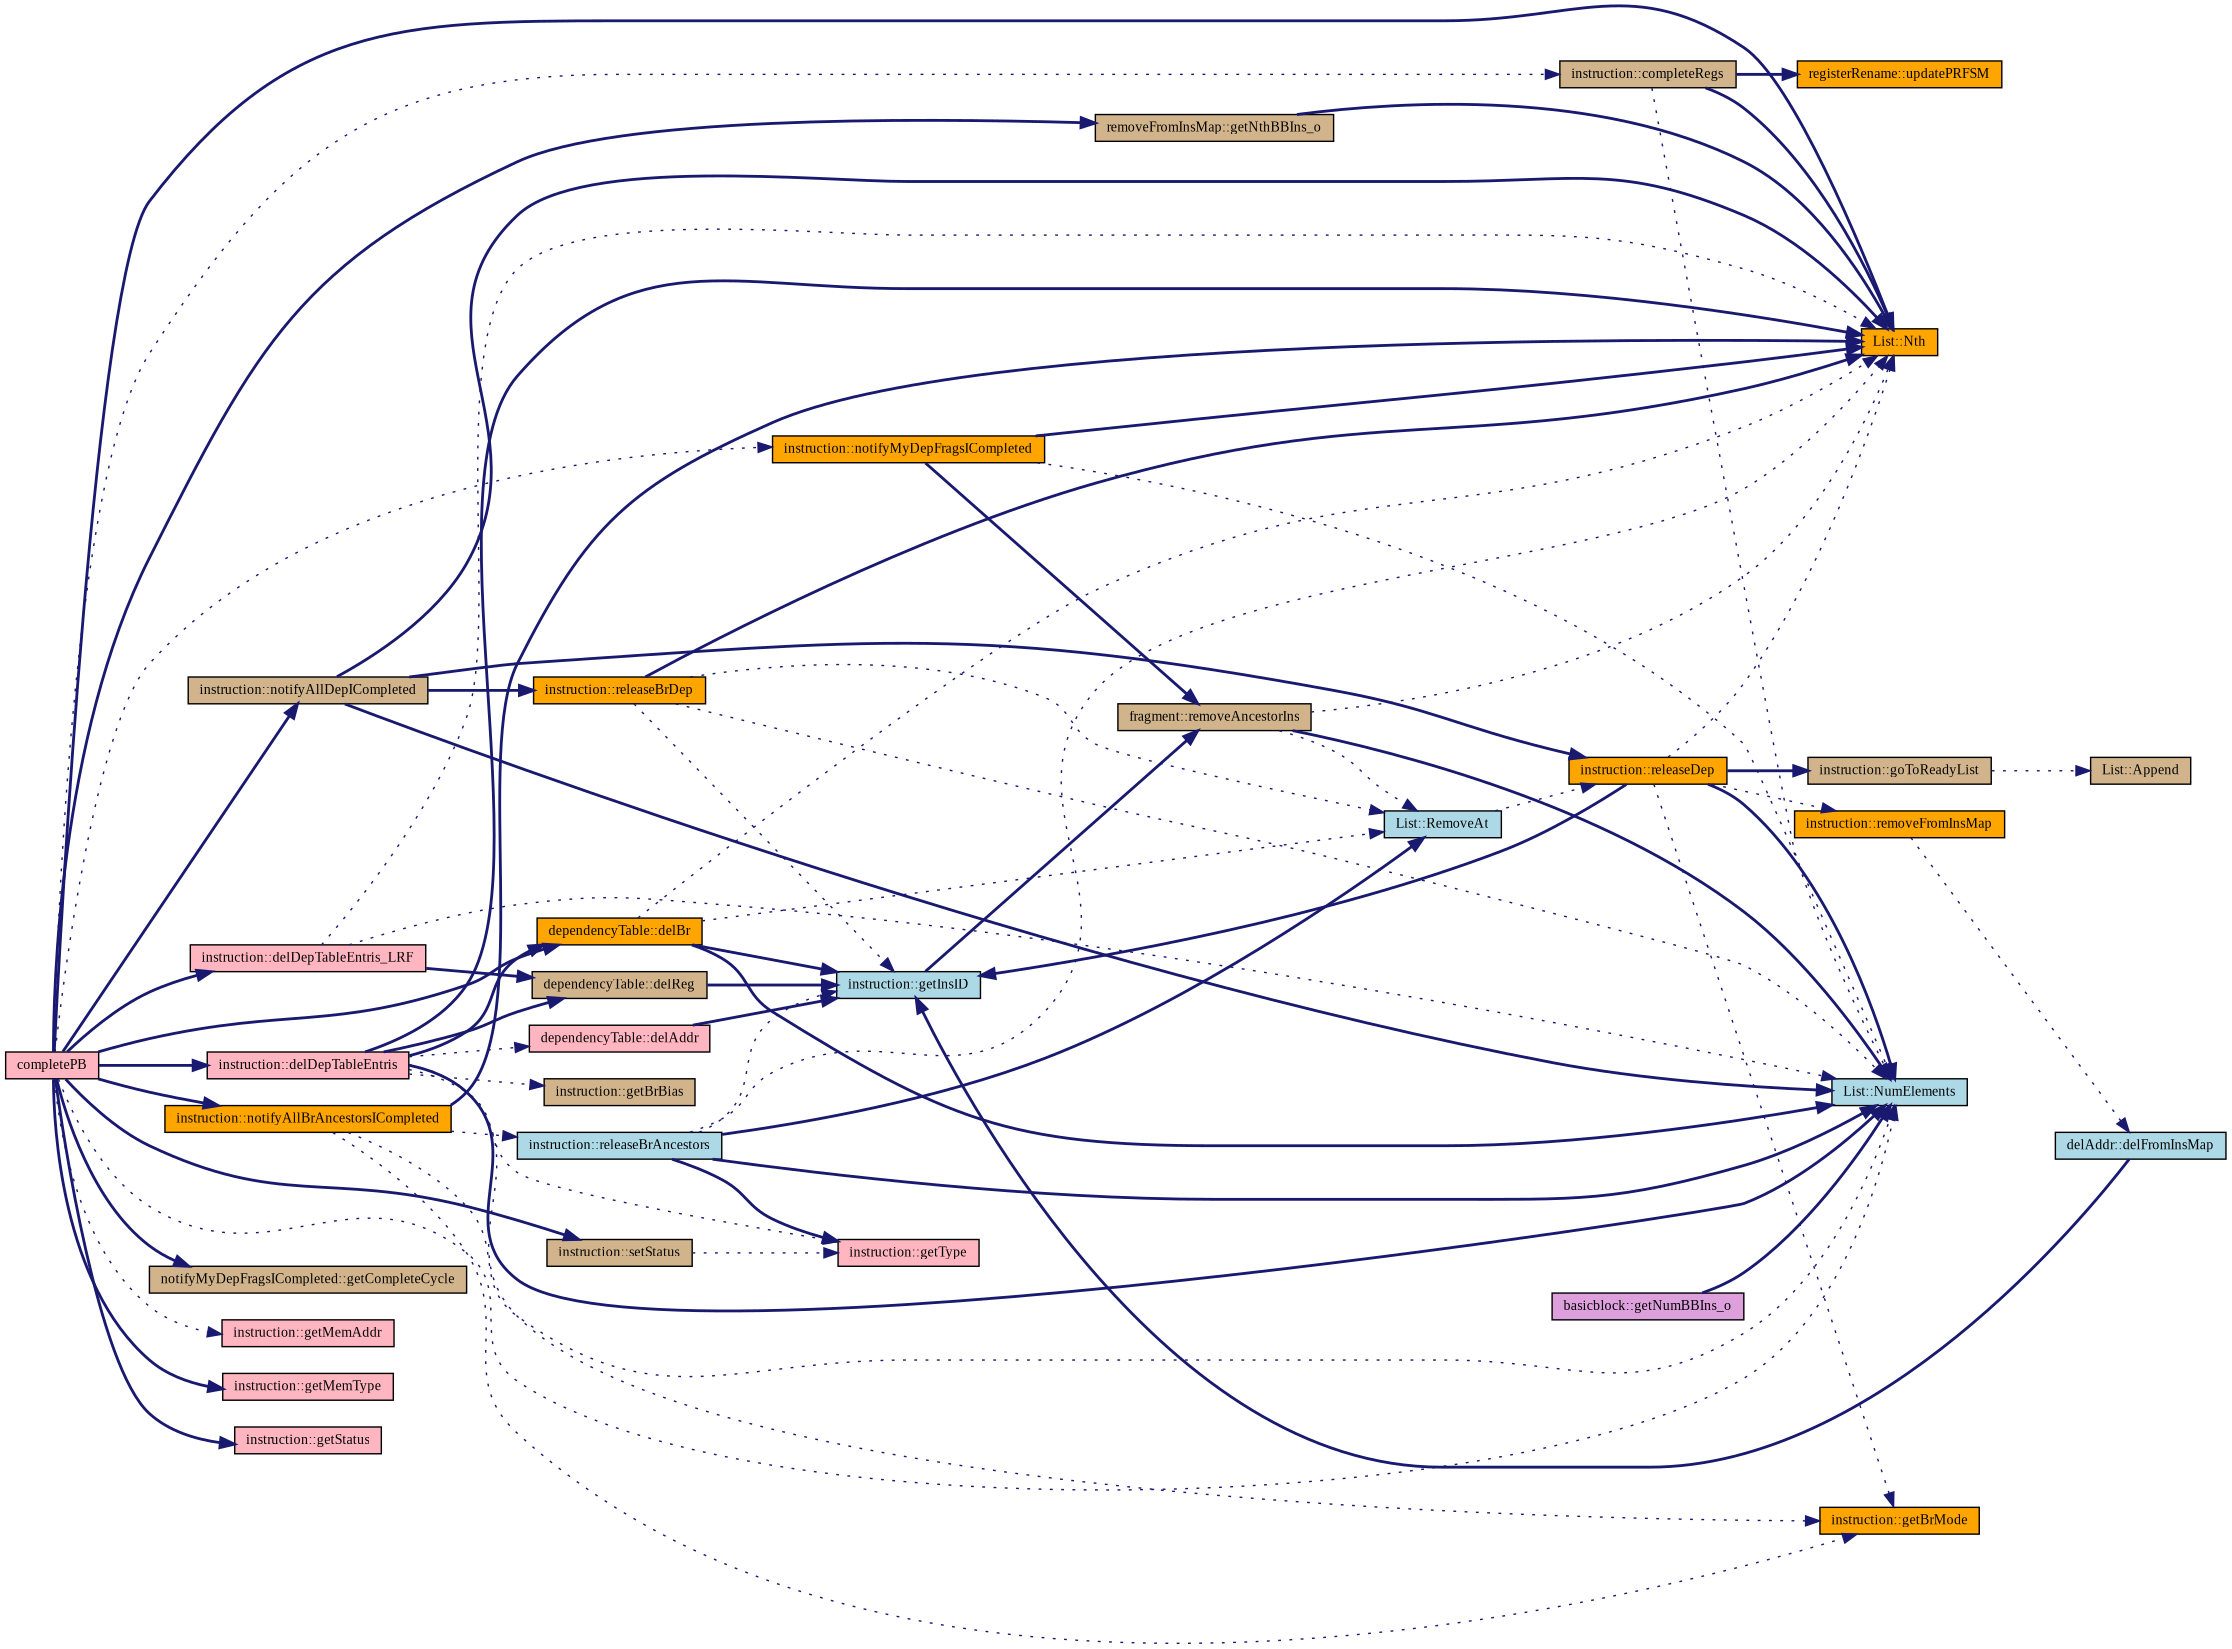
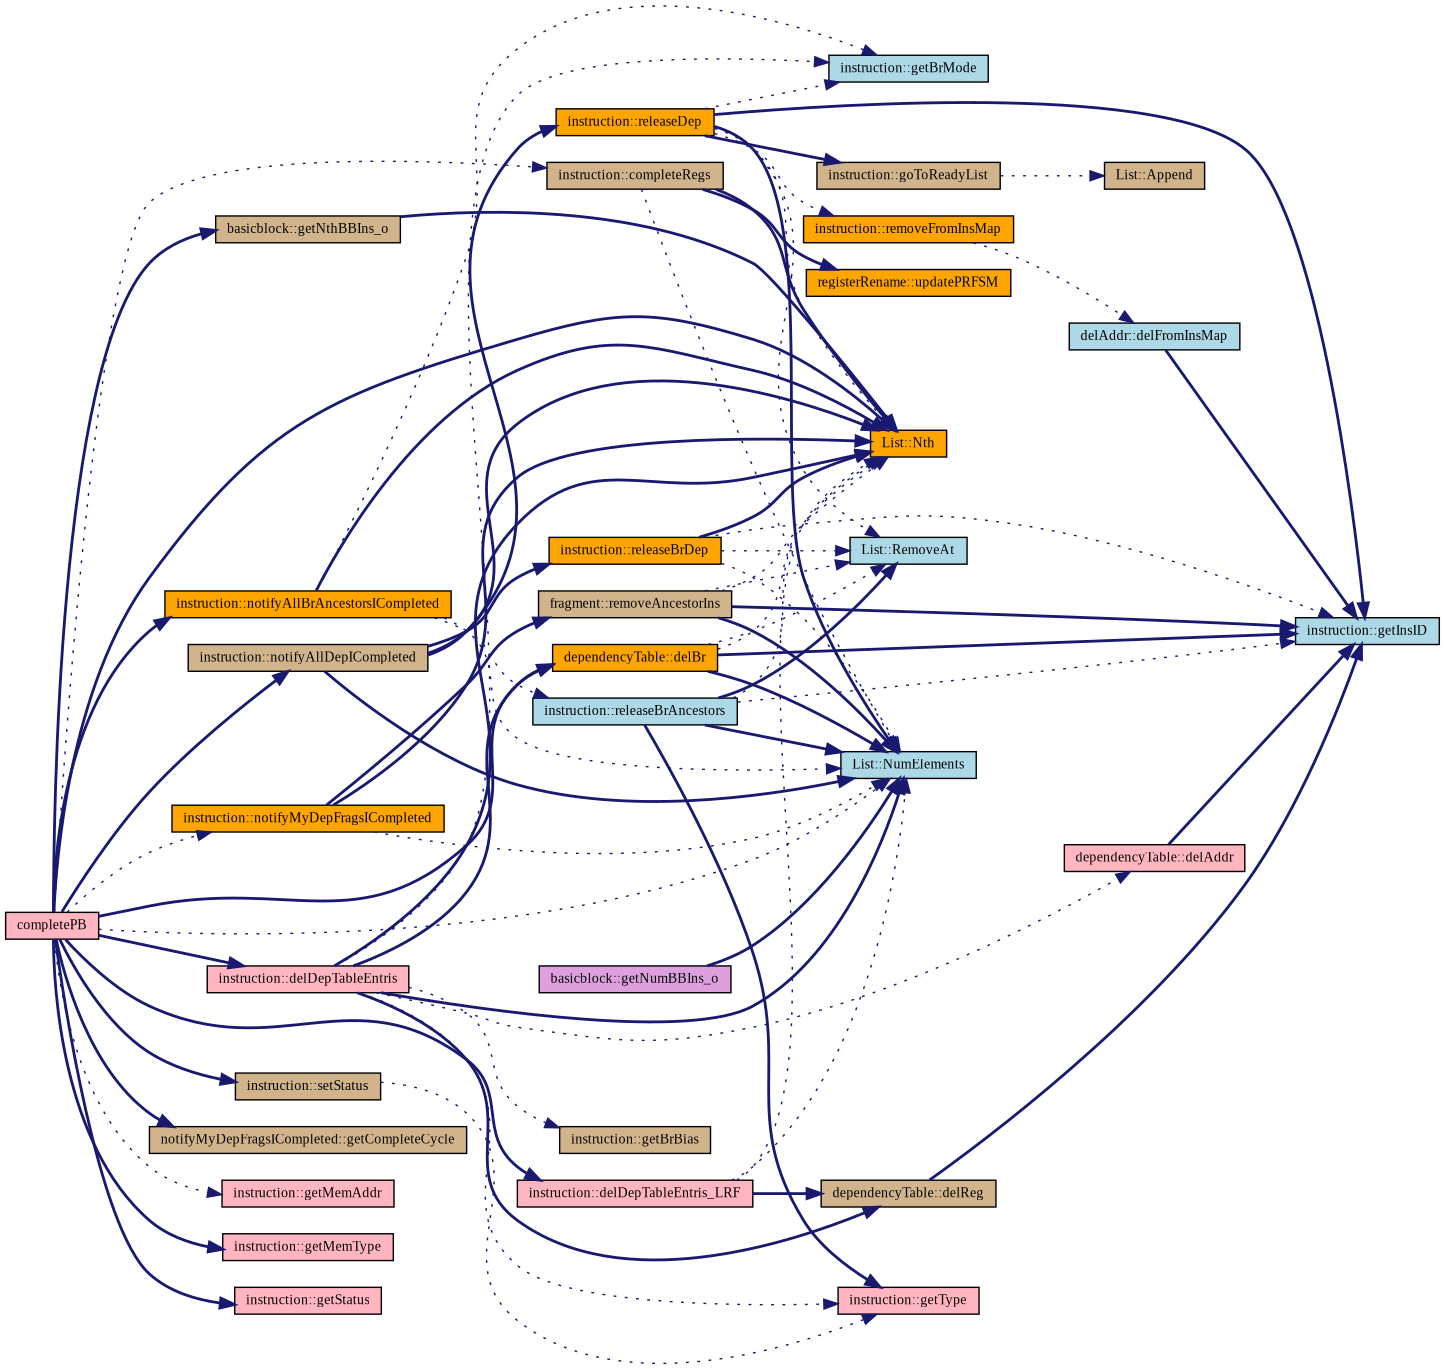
(1214, 128) -> (308, 229)
(1549, 796) -> (782, 340)
(1056, 856) -> (1007, 615)
(1900, 1521) -> (909, 69)
